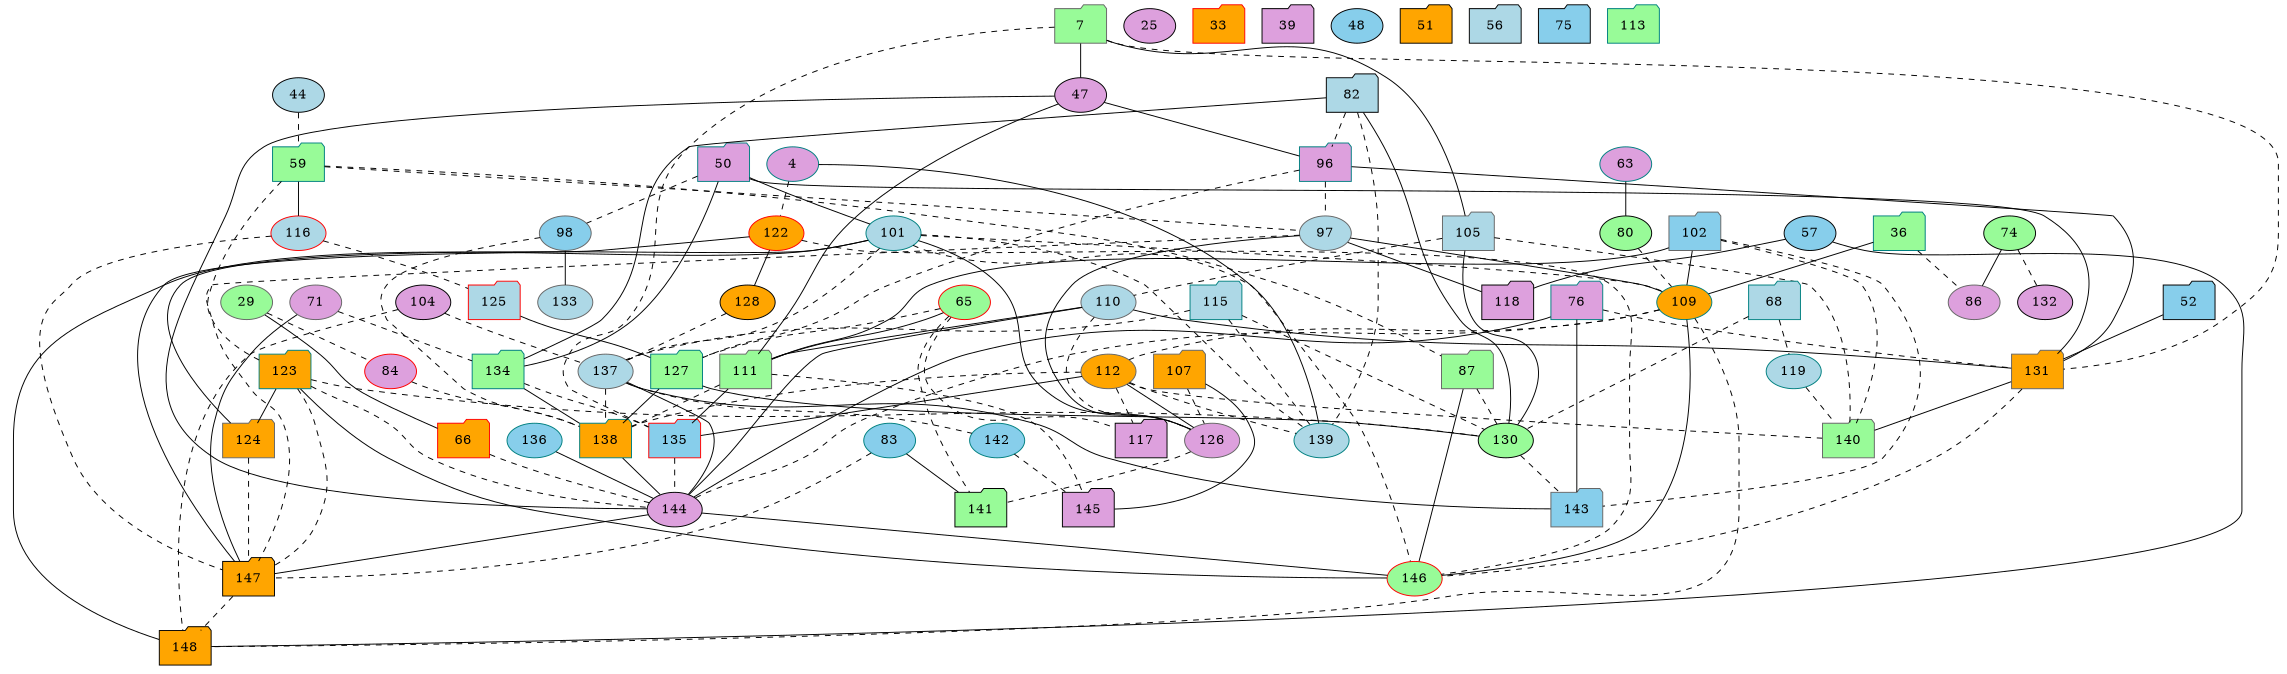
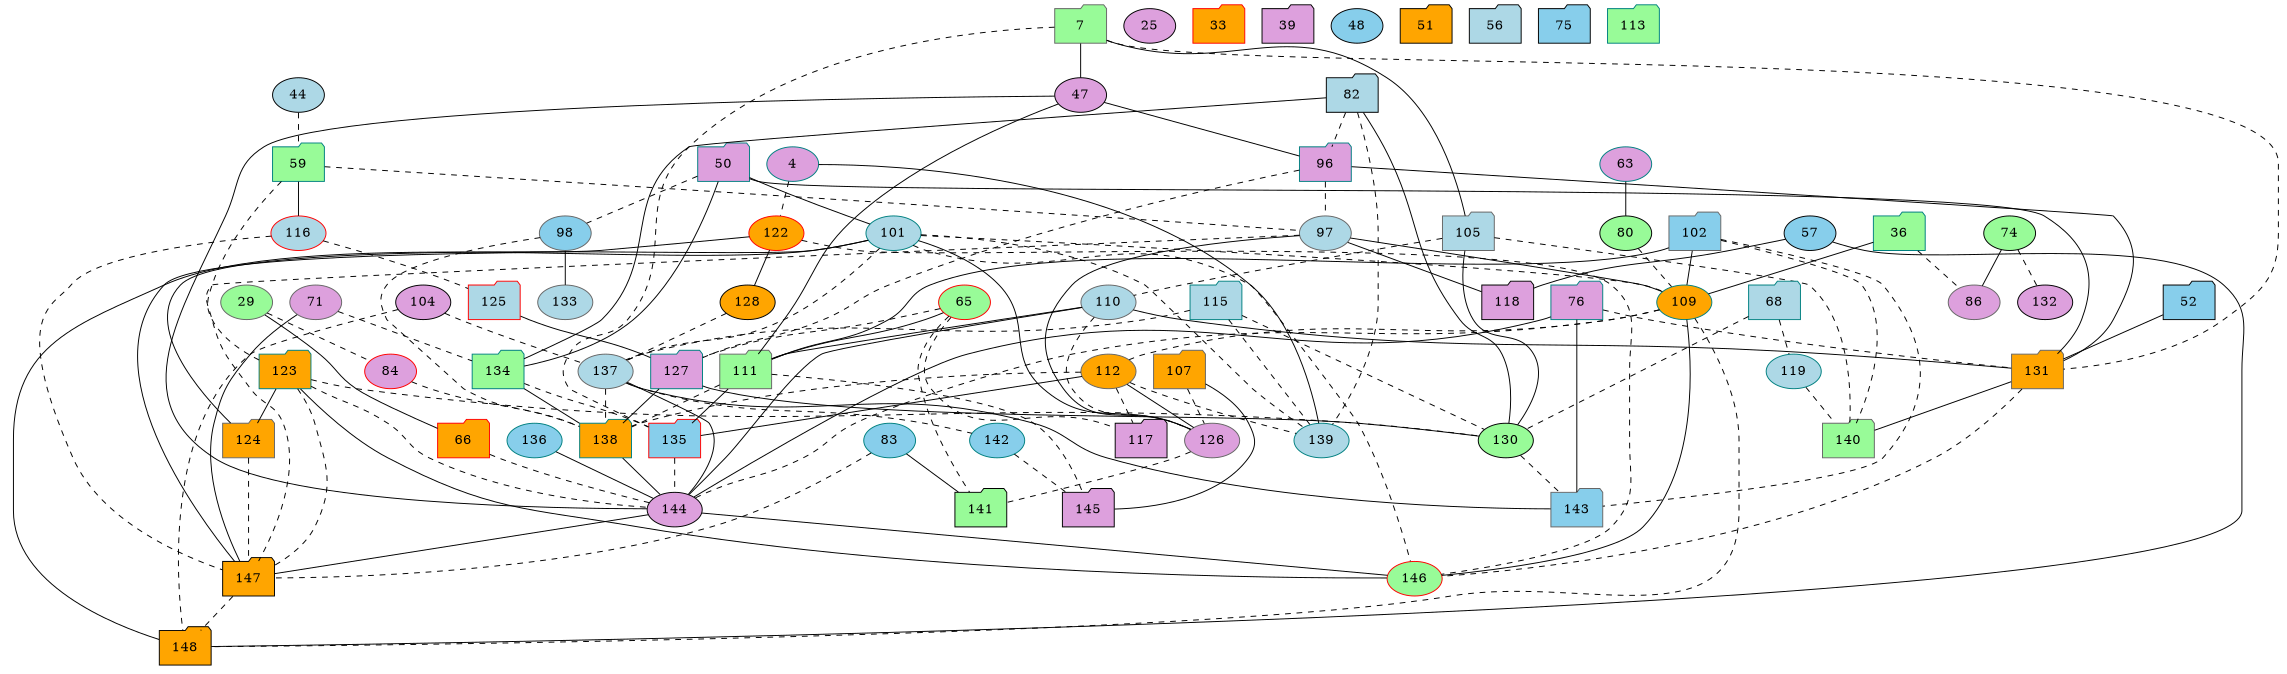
(677, 371) -> (677, 371)
(1467, 371) -> none
(1475, 418) -> none
